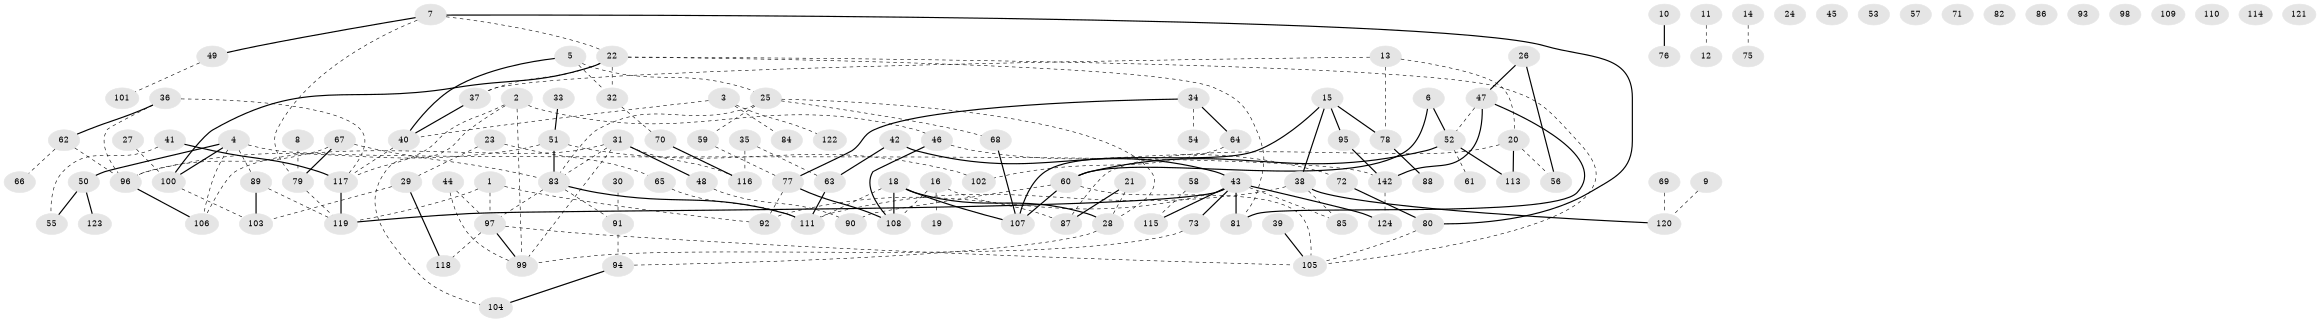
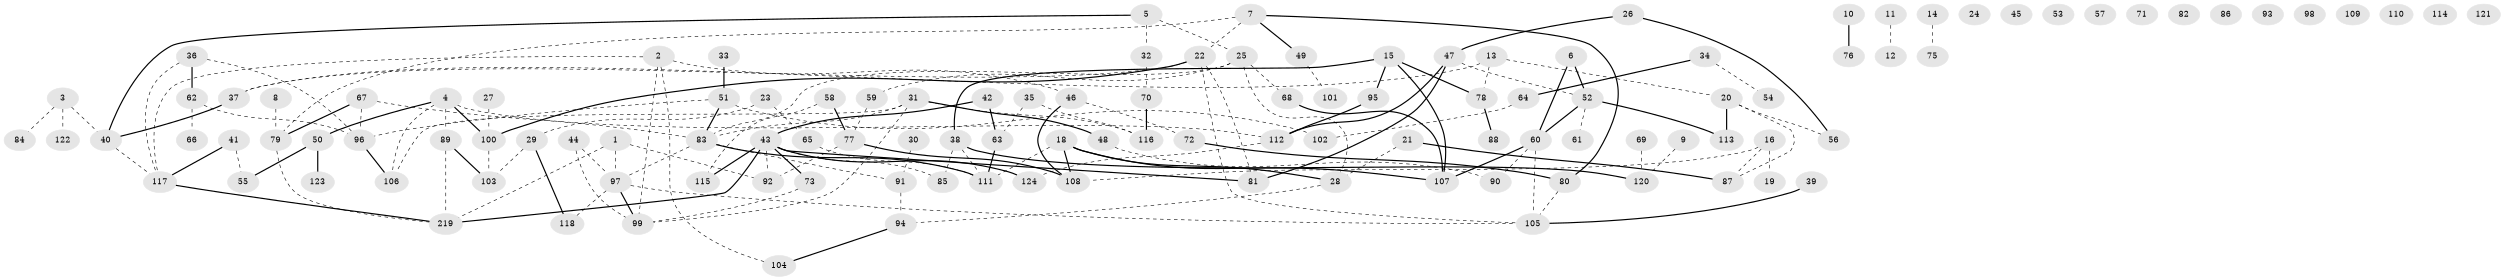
(612, 81) -> none
(981, 109) -> (840, 119)
(1385, 182) -> (1277, 140)
(341, 224) -> (446, 224)
